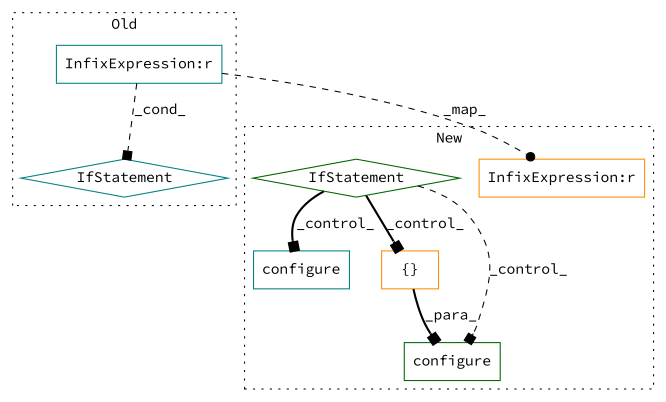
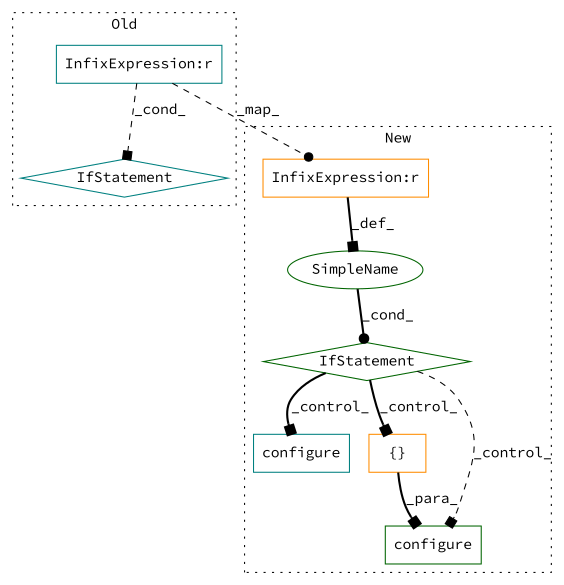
none -> (355, 270)
